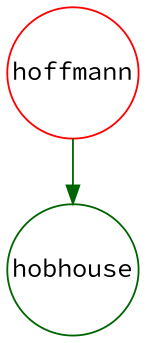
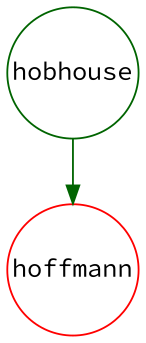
(73, 162) -> (73, 162)
